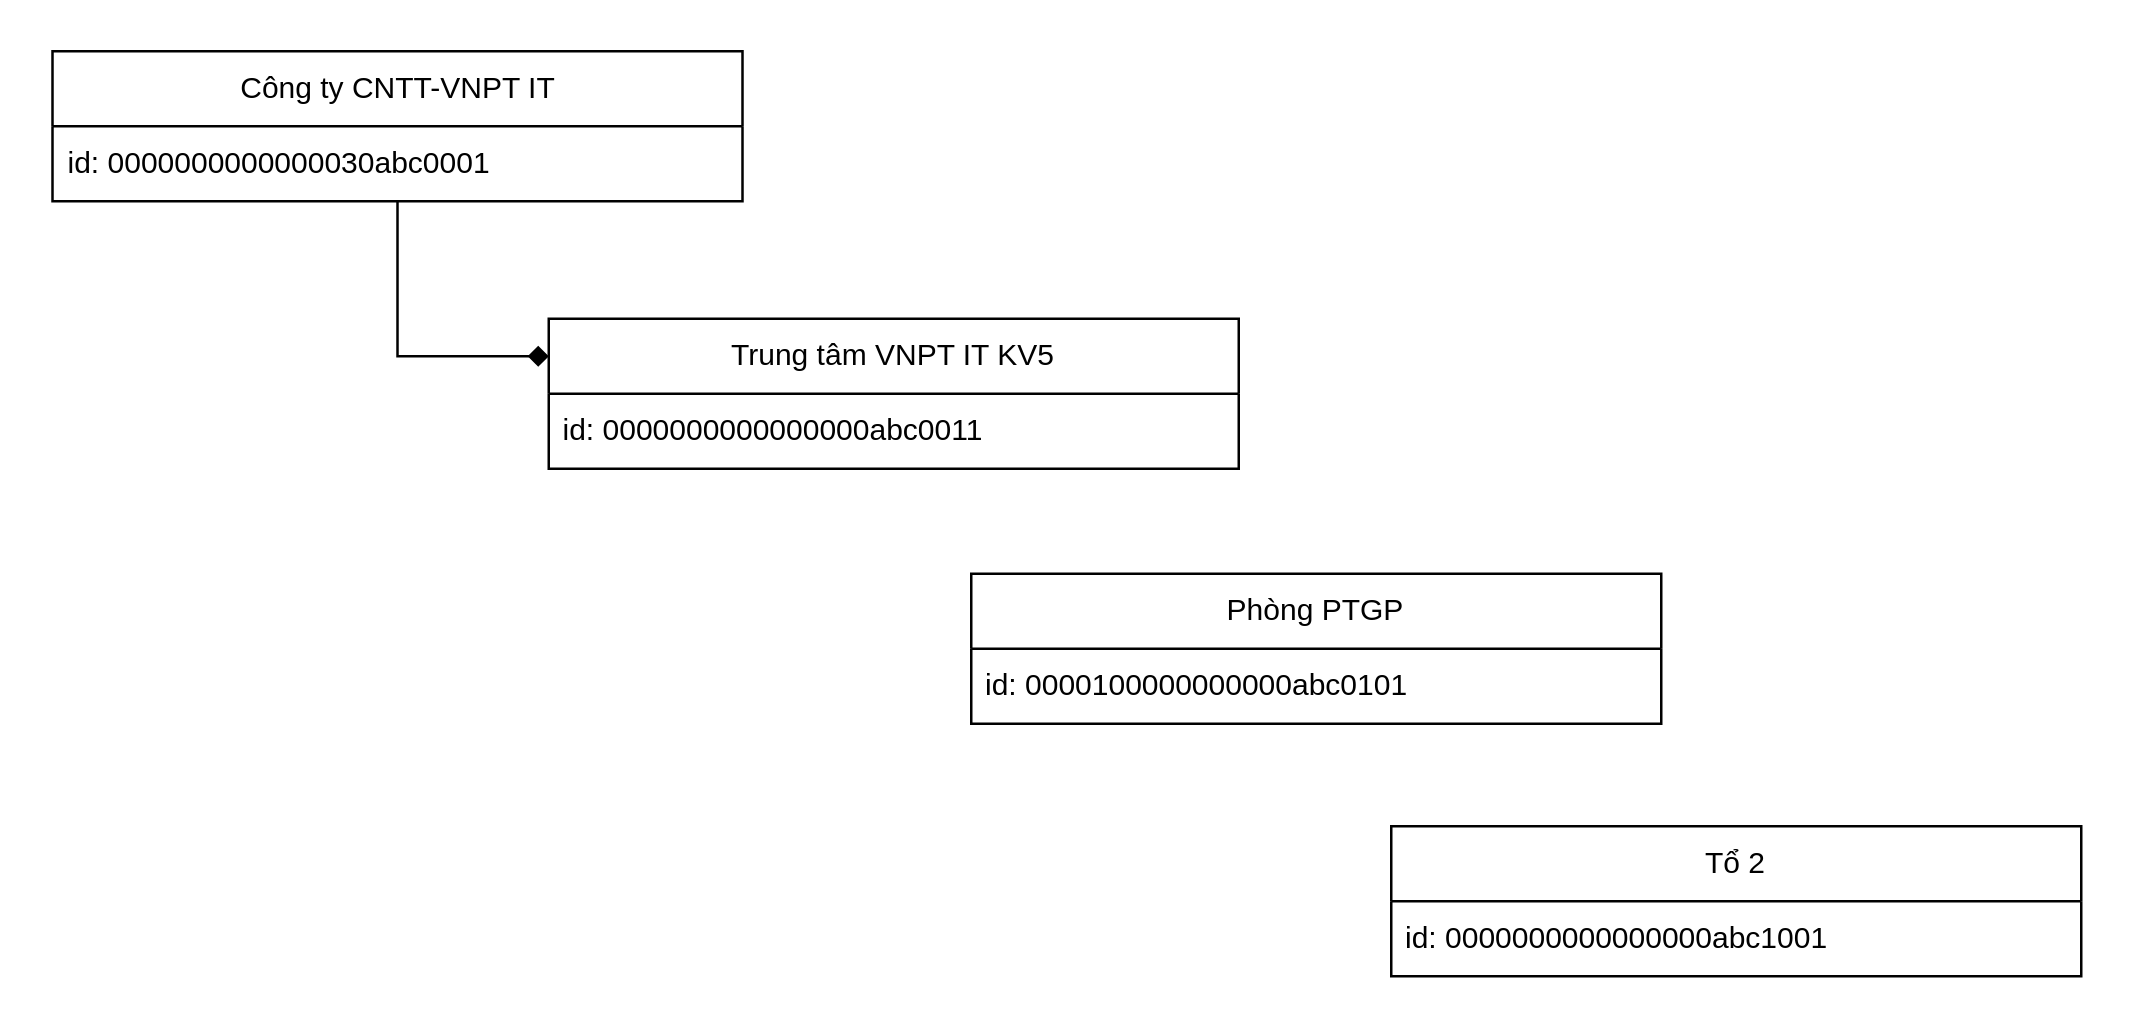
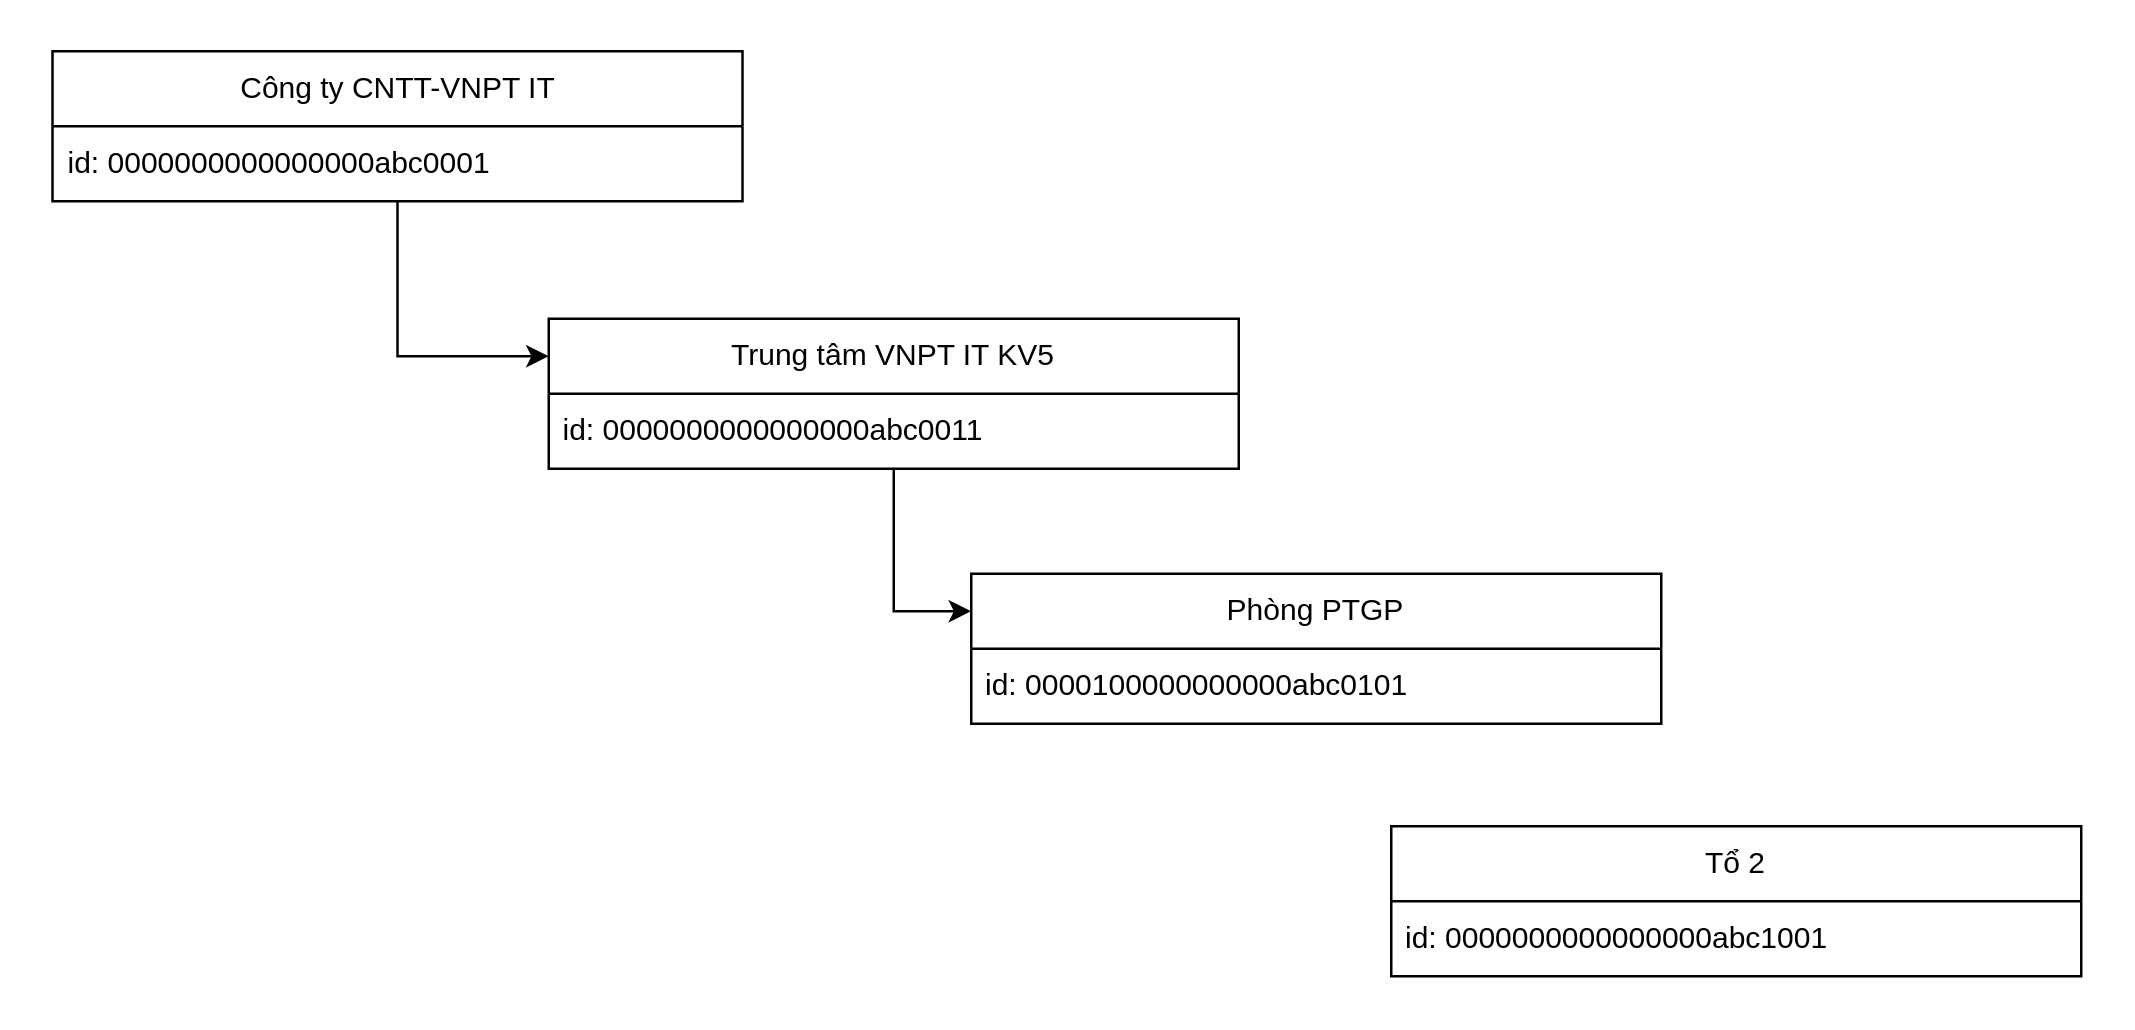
(288, 164) -> (288, 164)
(528, 356) -> (529, 356)
none -> (894, 572)
